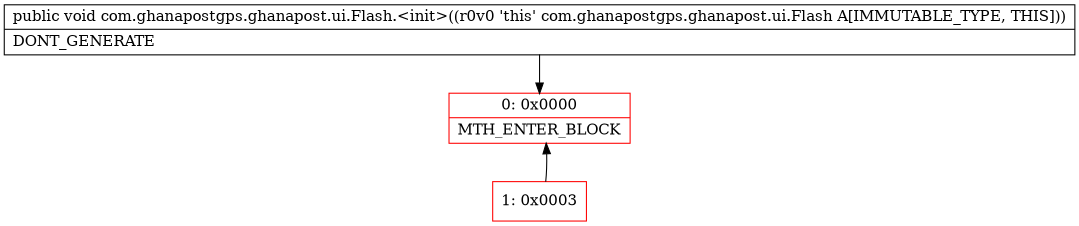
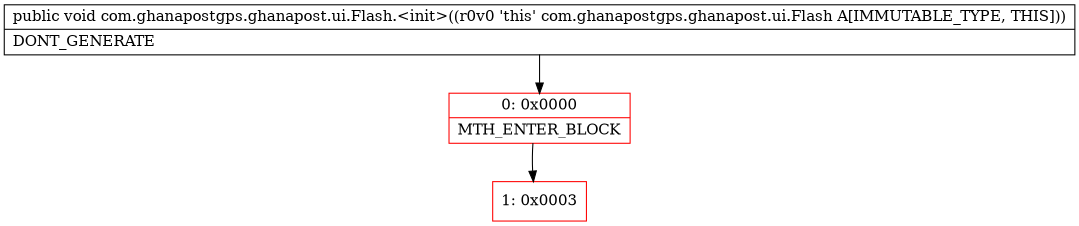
(547, 168) -> (532, 157)
